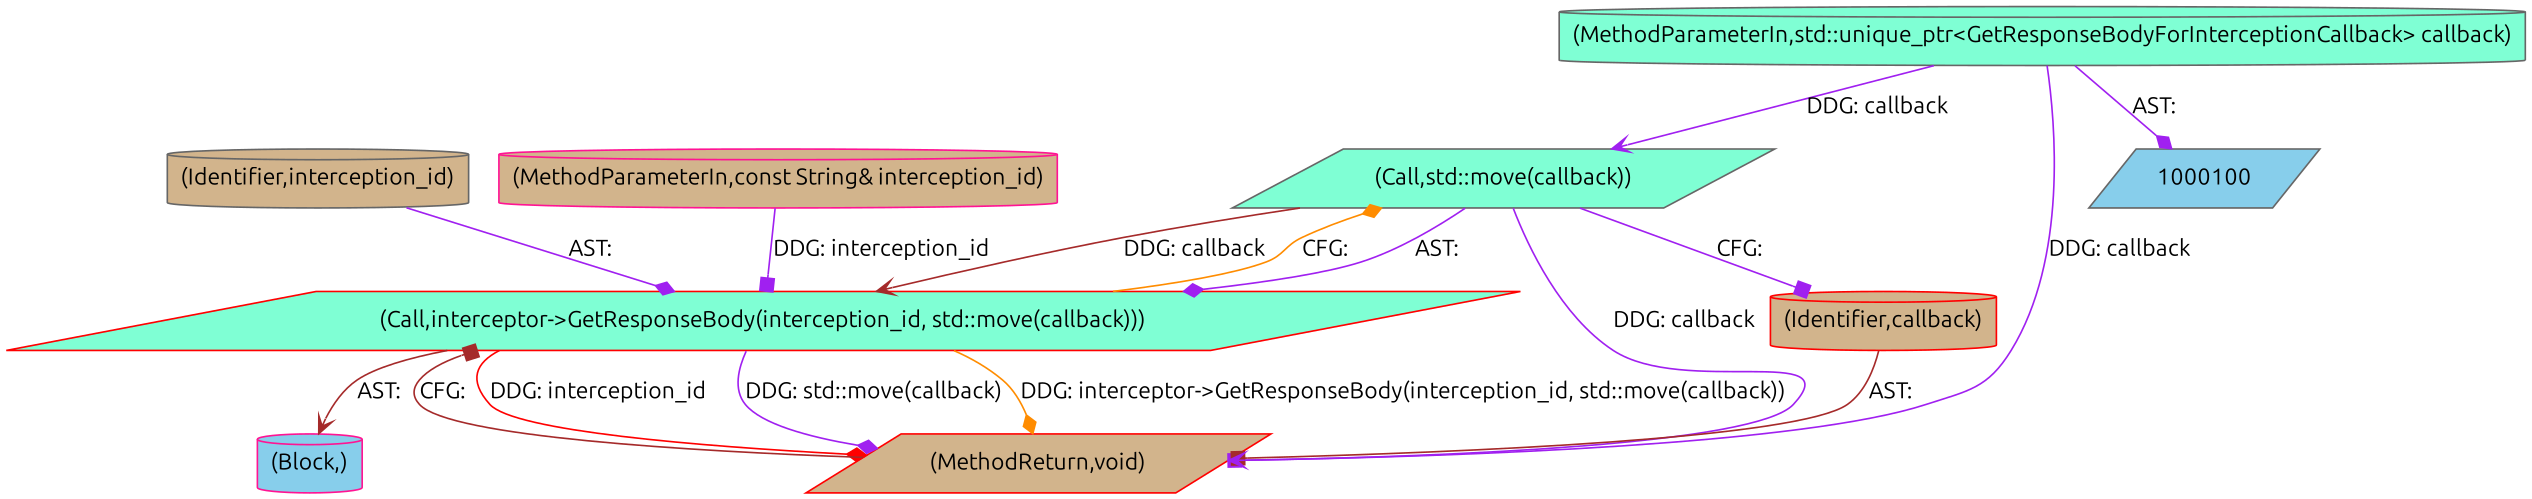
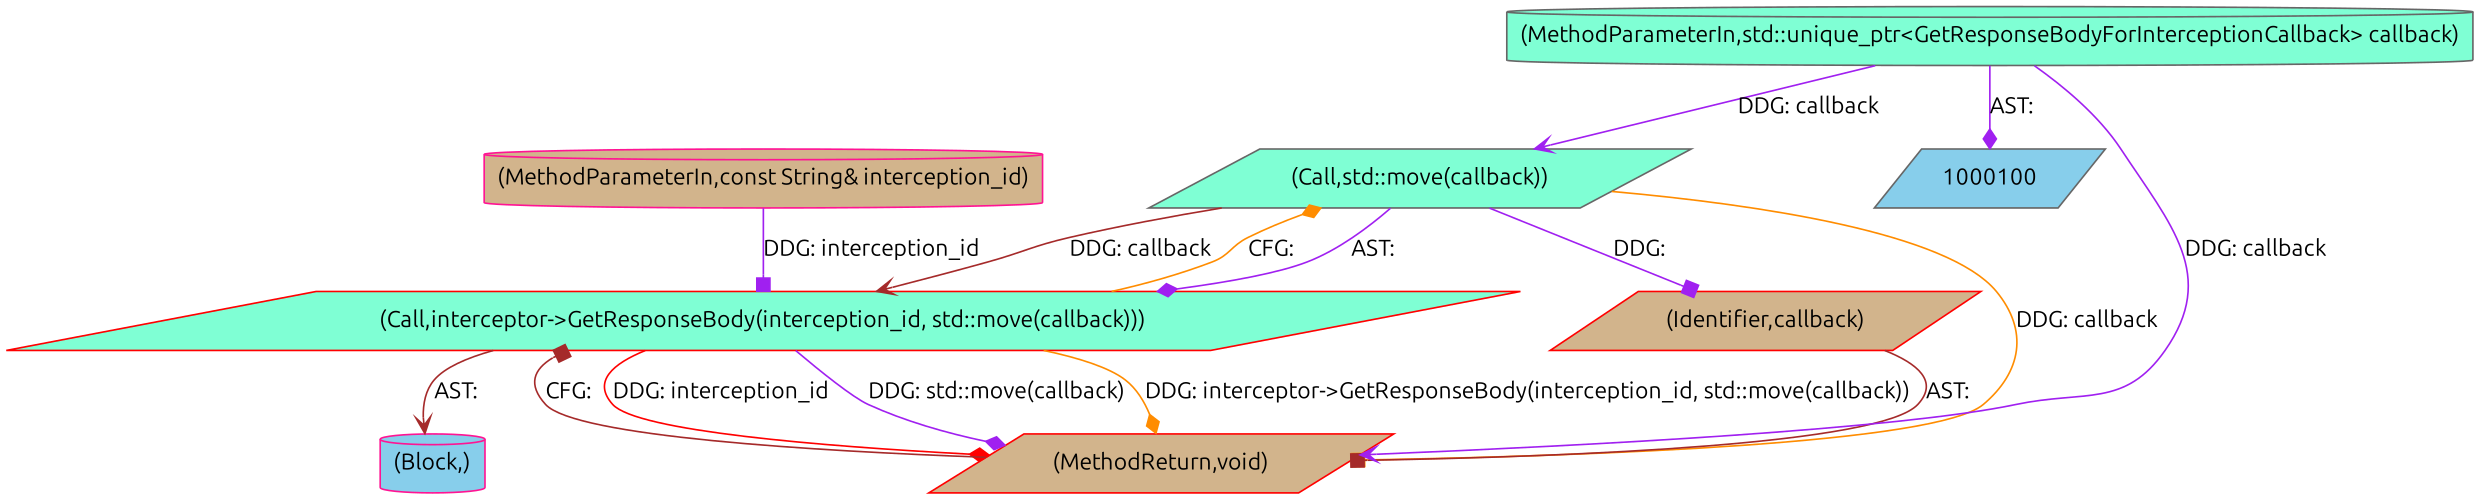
(318, 178) -> none
(1743, 250) -> (1643, 250)
(1883, 321) -> (1766, 321)
(1788, 408) -> (1993, 395)
